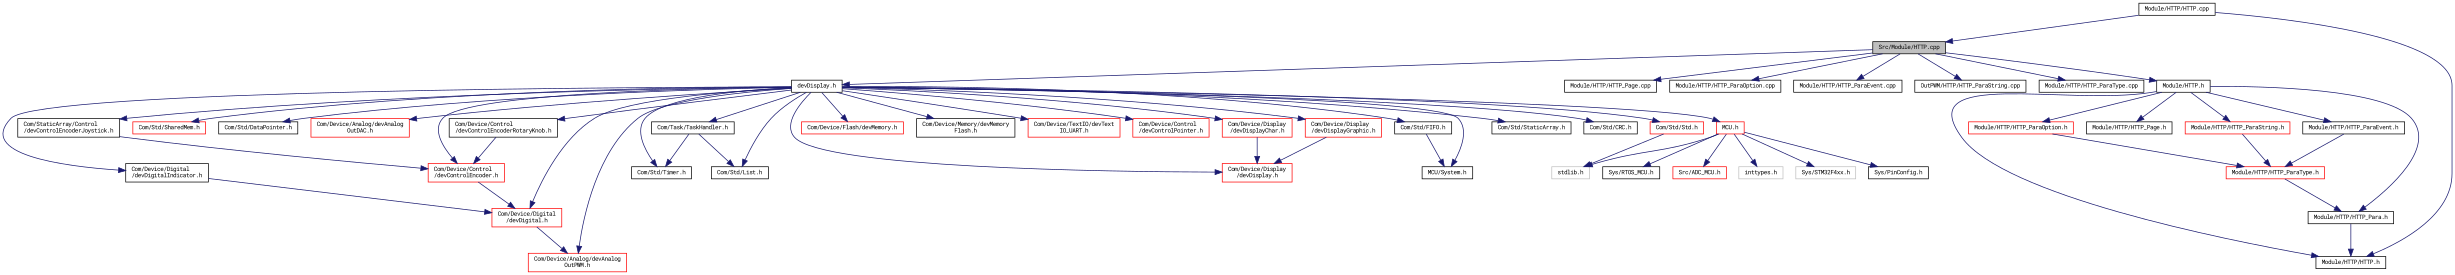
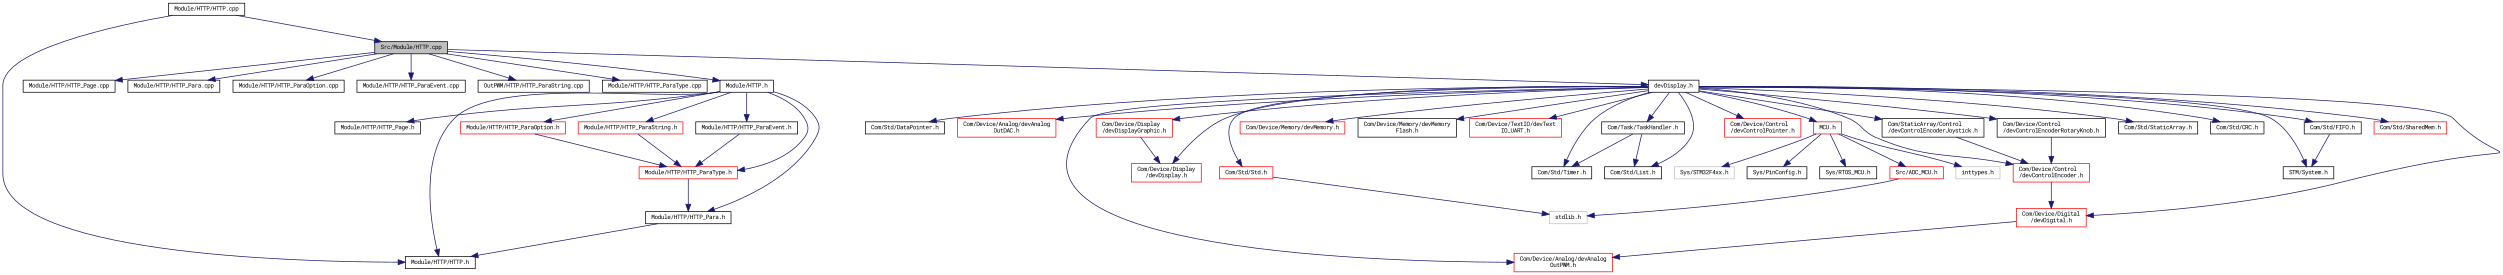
none -> (174, 86)
(852, 128) -> (1292, 128)
(1257, 128) -> none
none -> (804, 138)
(1656, 151) -> (1747, 202)
(167, 173) -> none
(1447, 173) -> (2308, 173)
